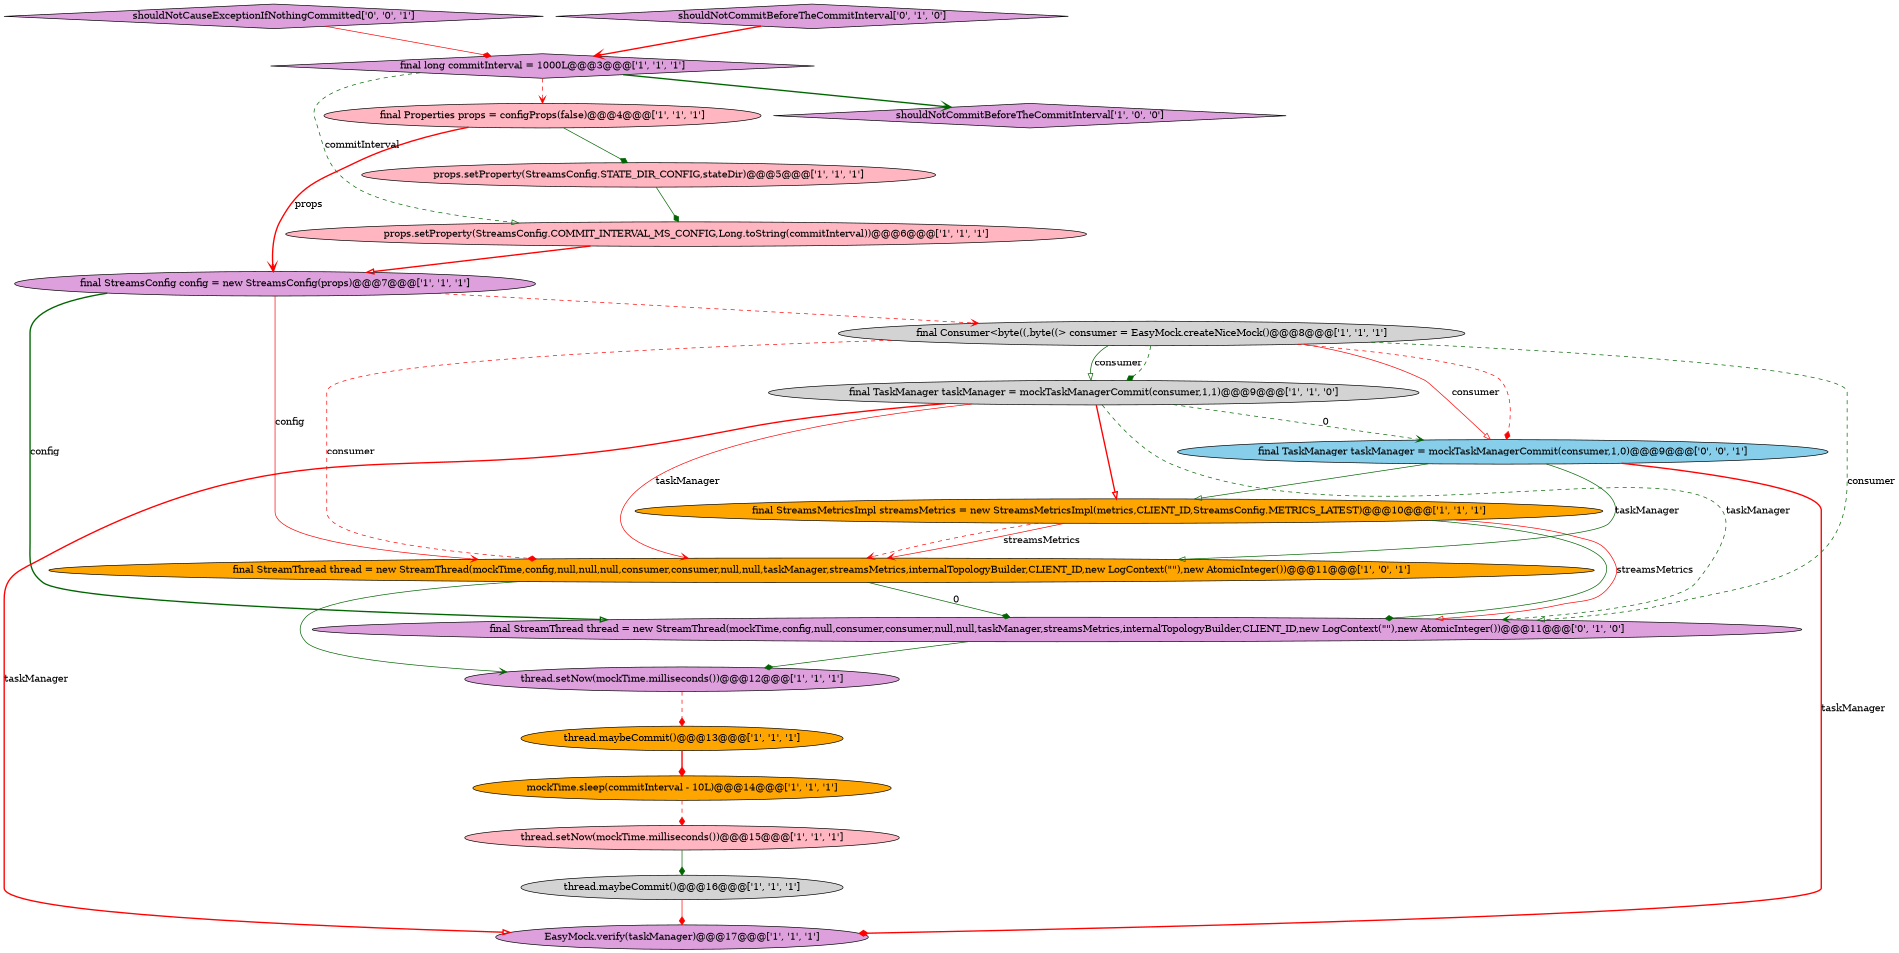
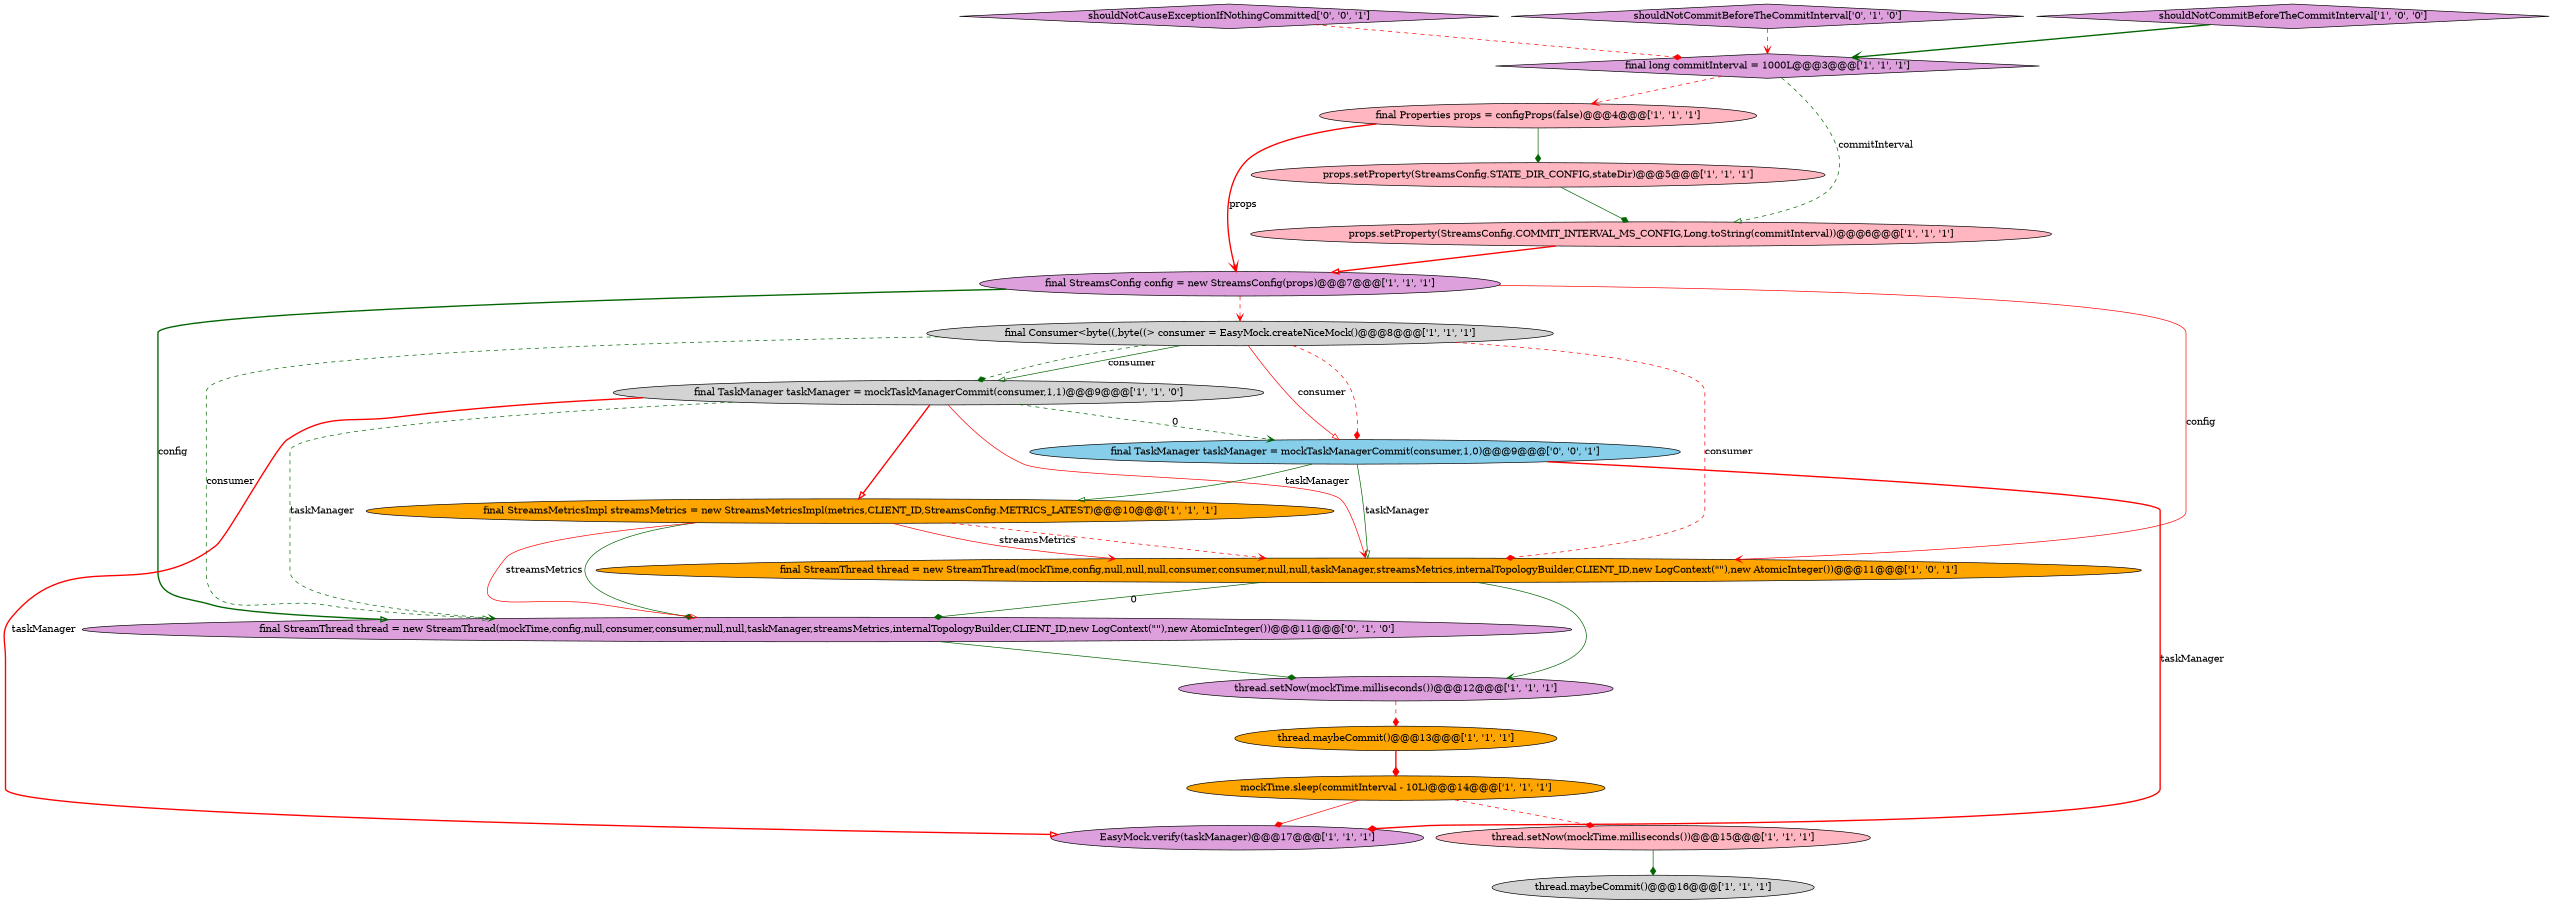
(404, 40) -> (1494, 41)
(681, 40) -> (1767, 38)
(784, 91) -> (2034, 41)
(682, 908) -> (1321, 812)
